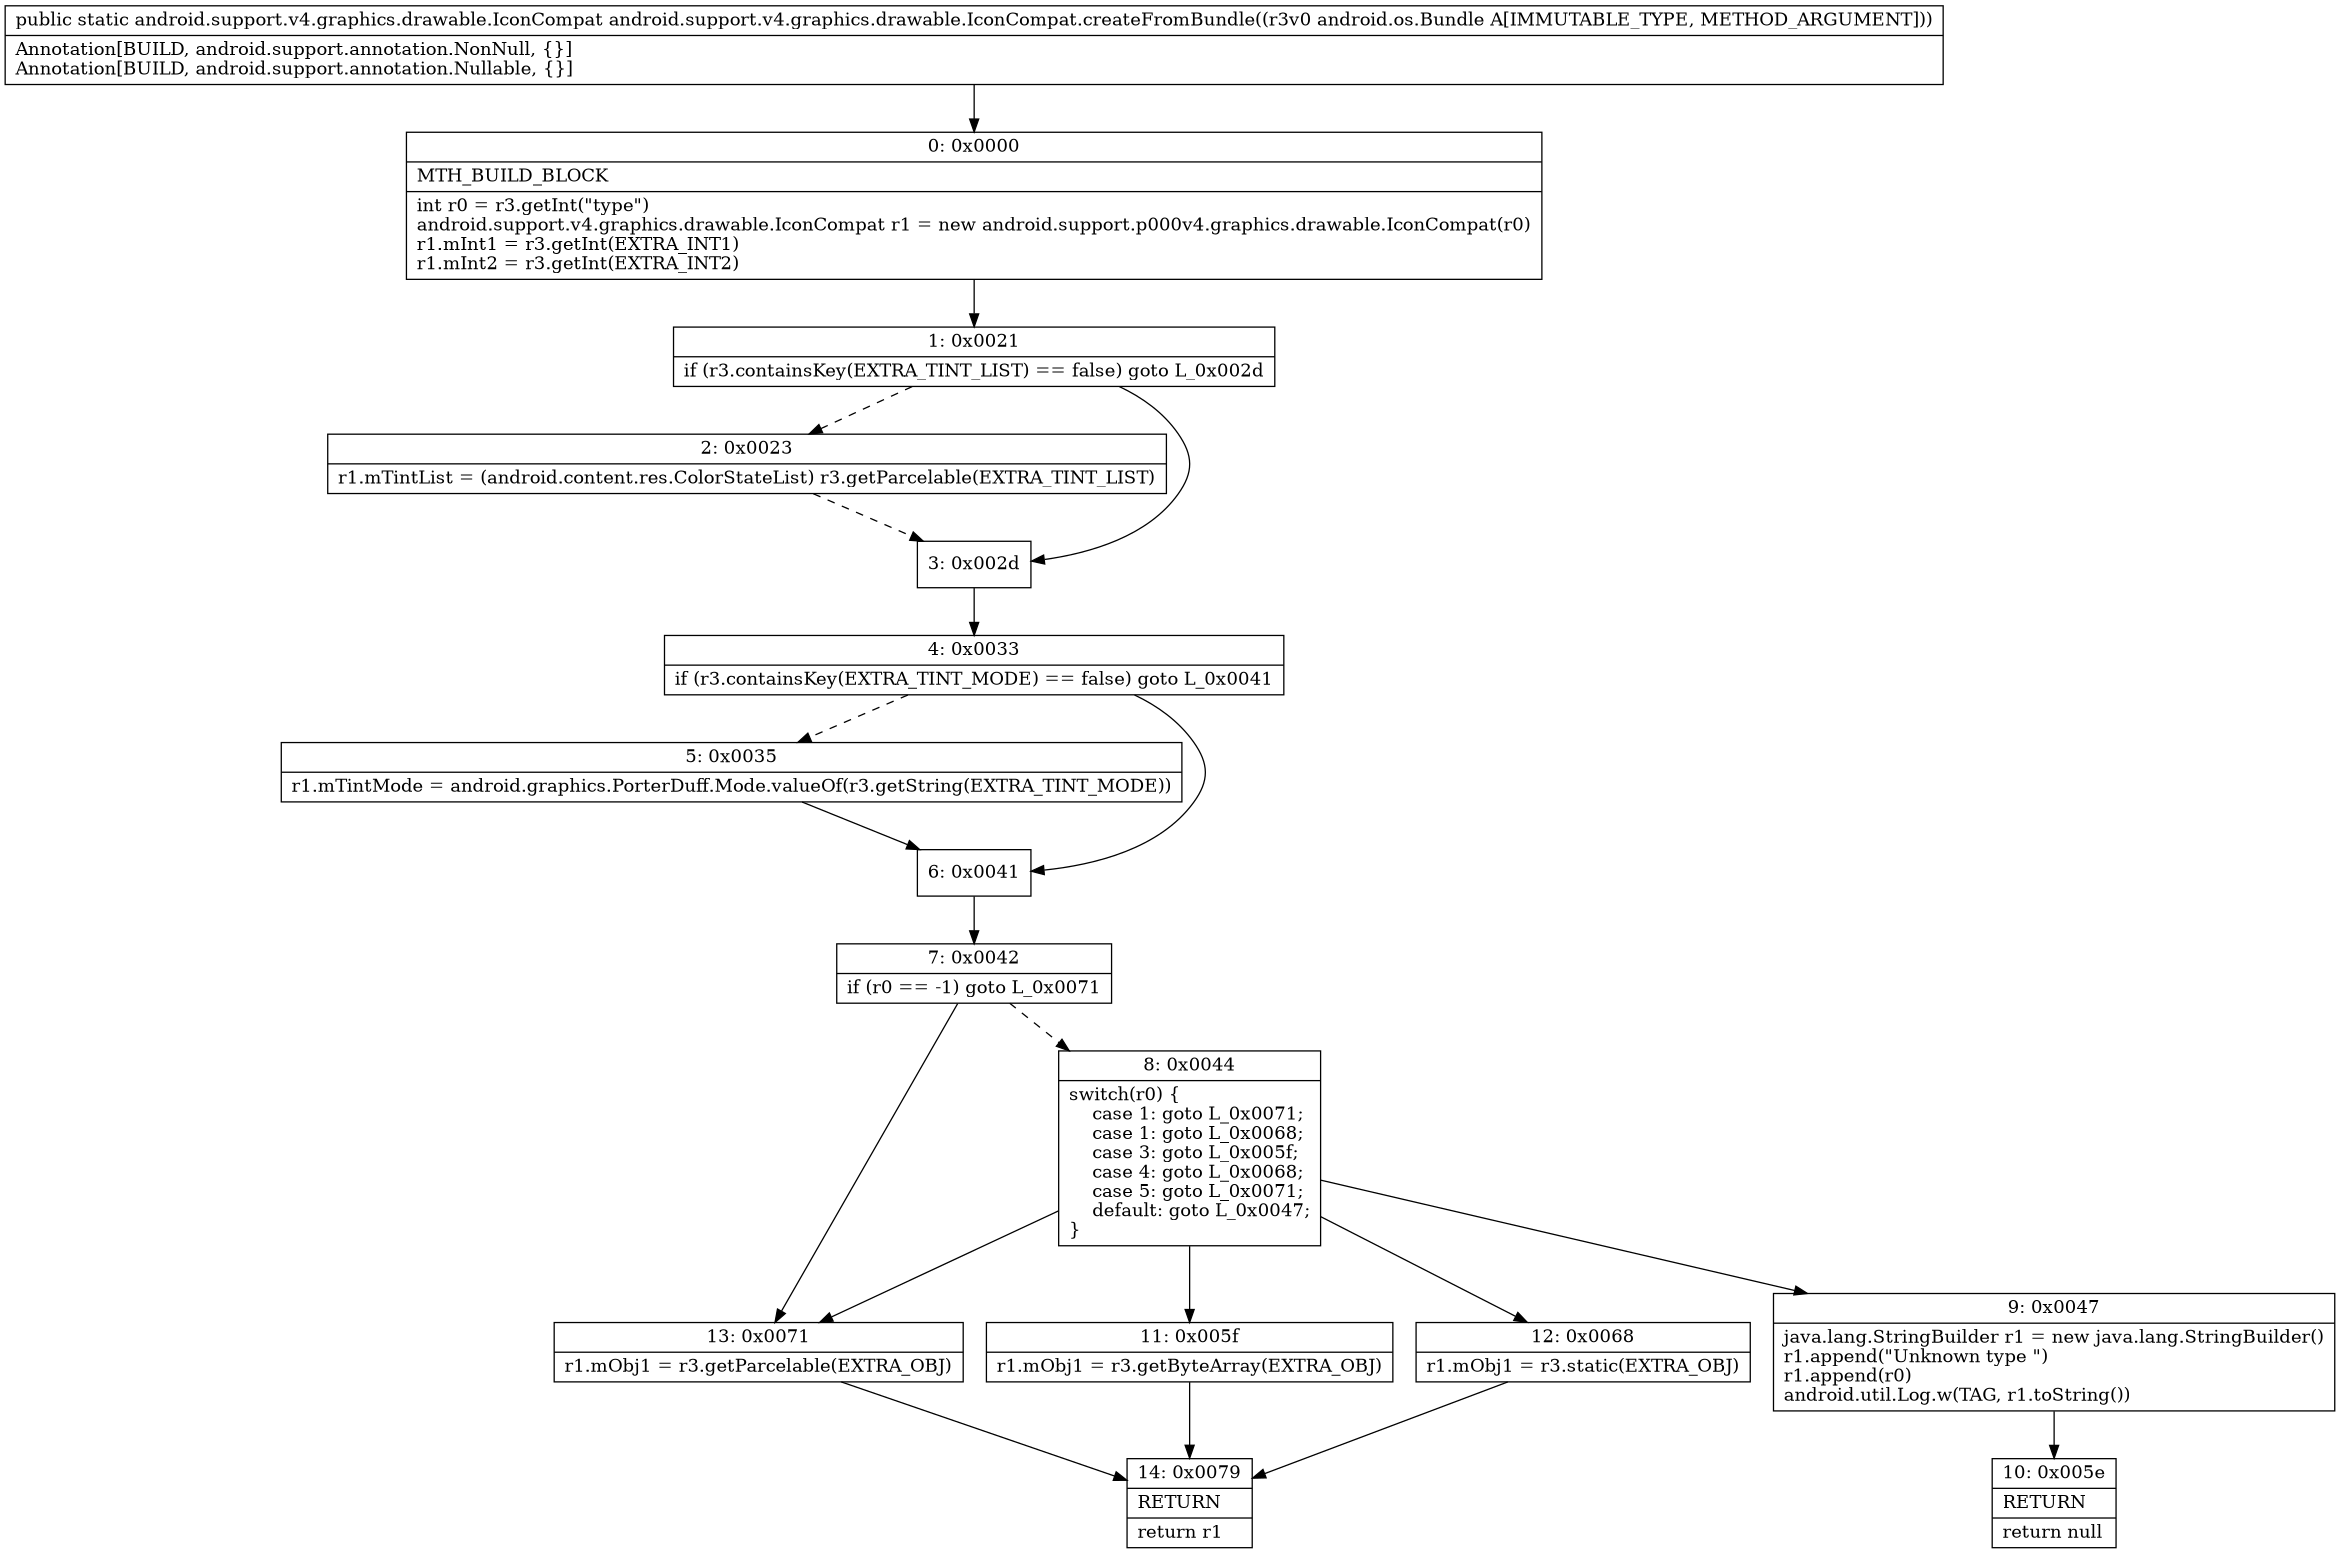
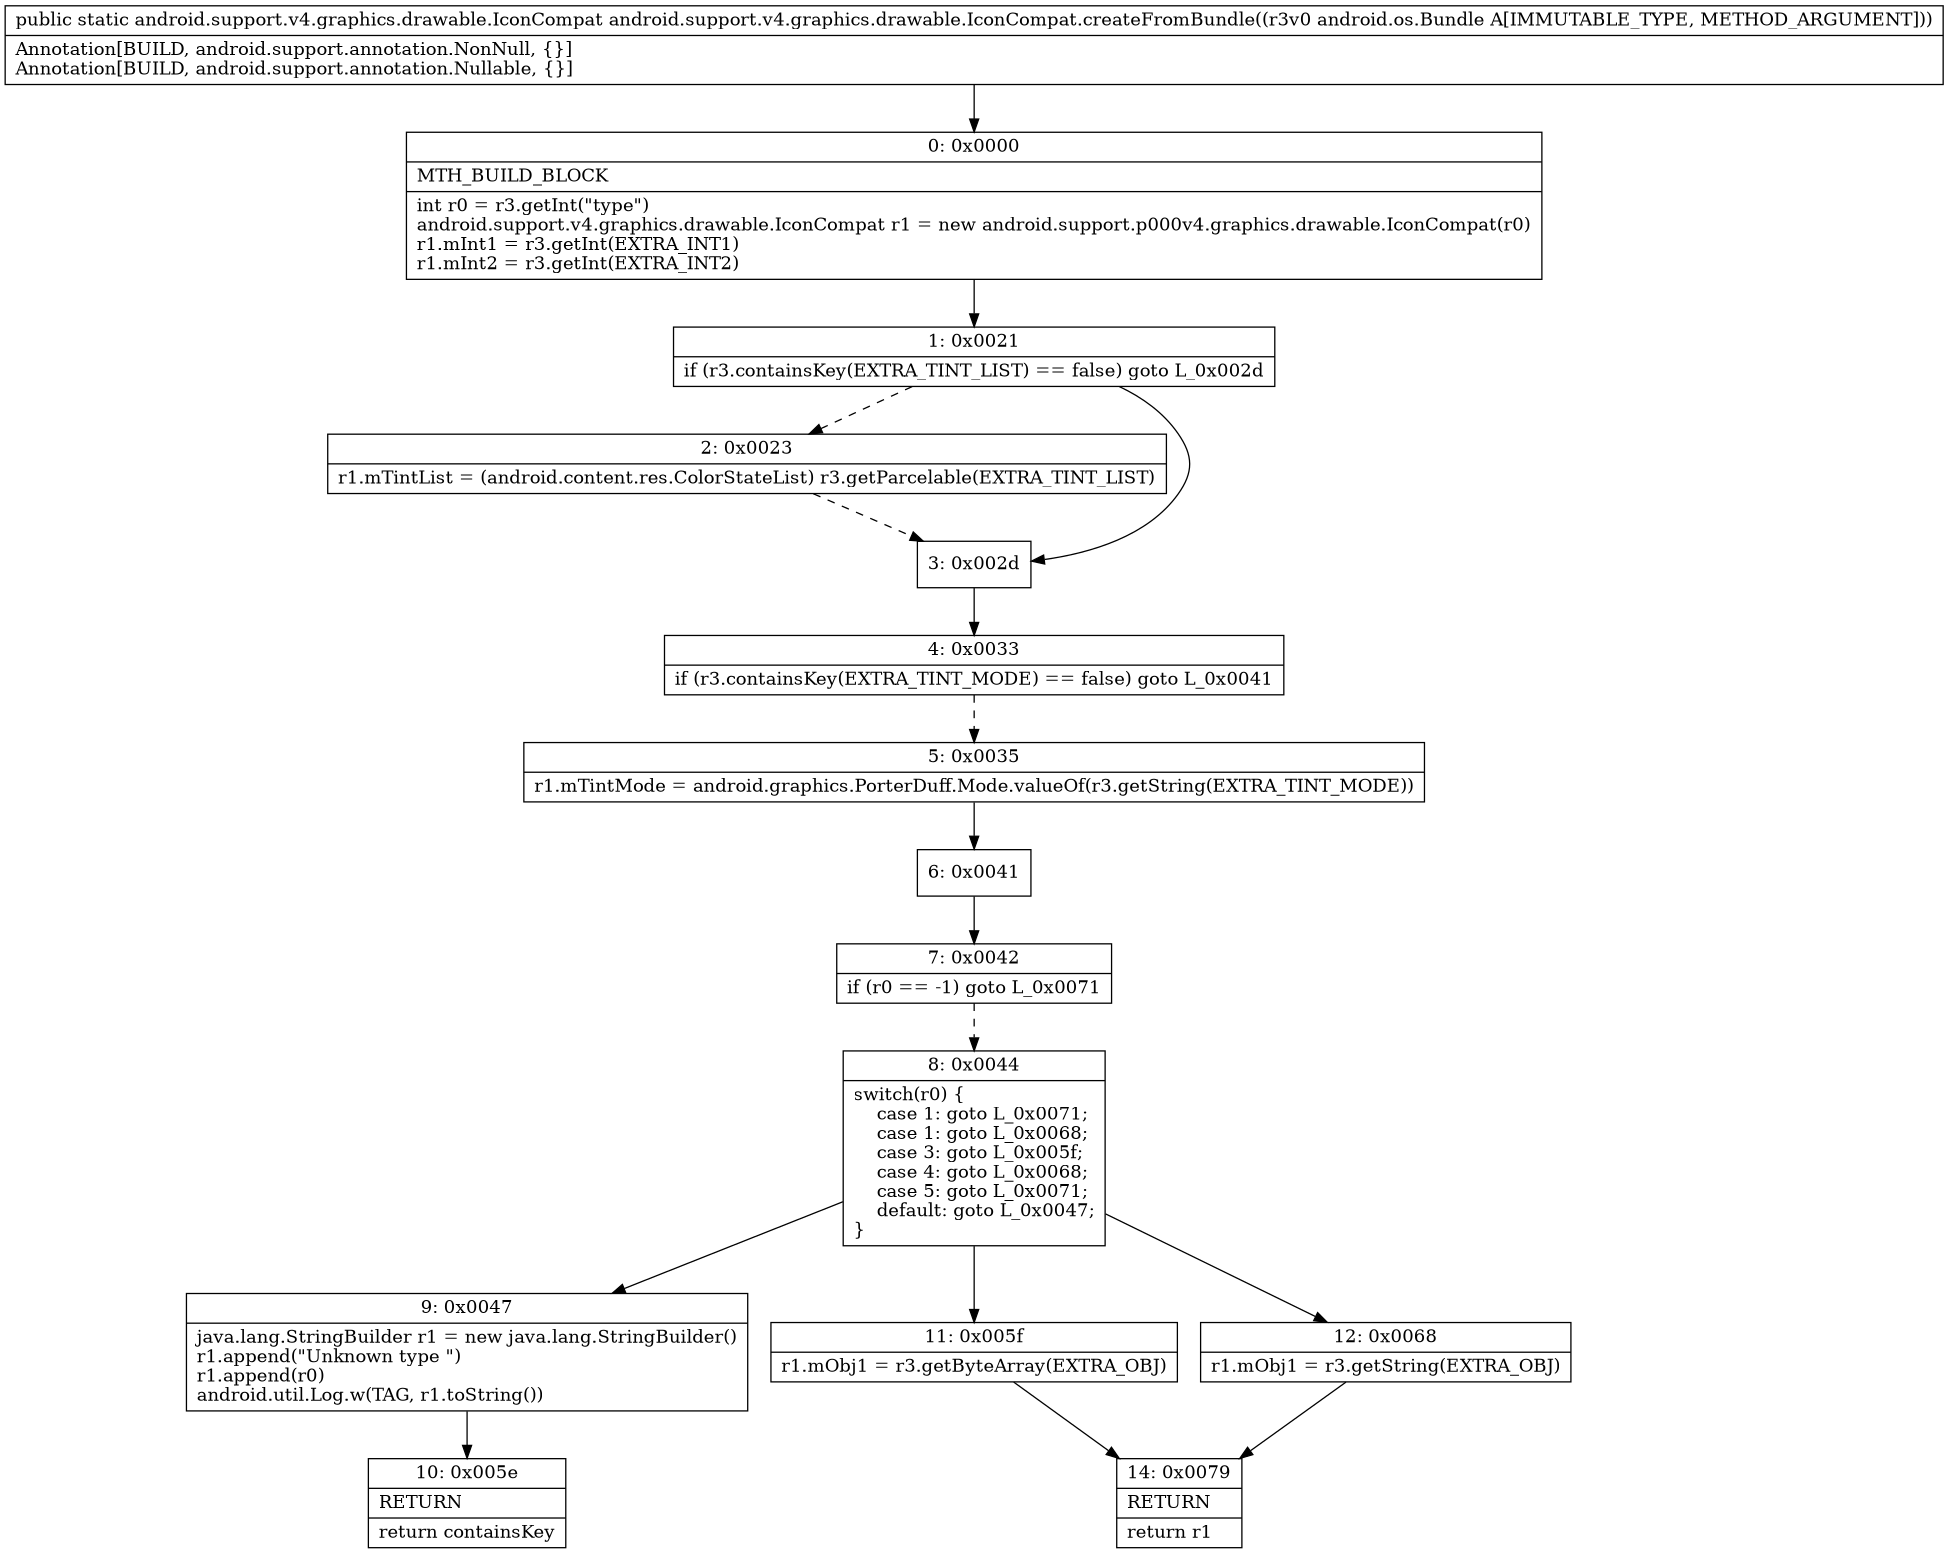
(1185, 812) -> none
(759, 1352) -> none
(1583, 1366) -> (1386, 1366)
(2053, 1532) -> (467, 1532)
